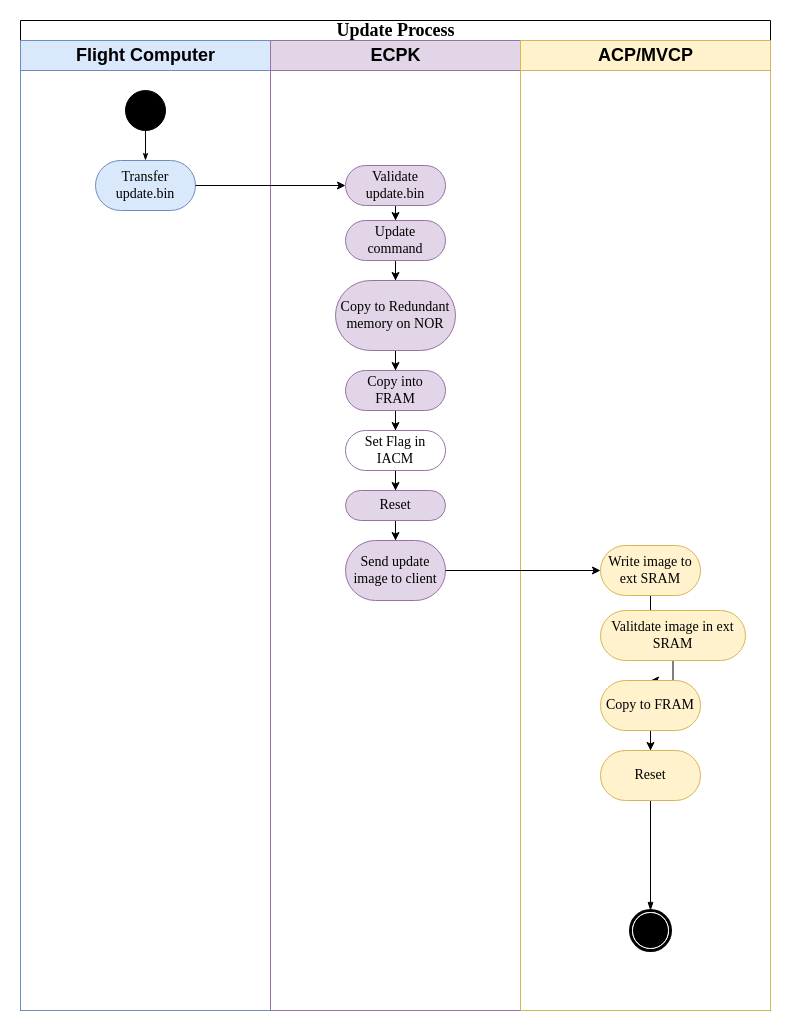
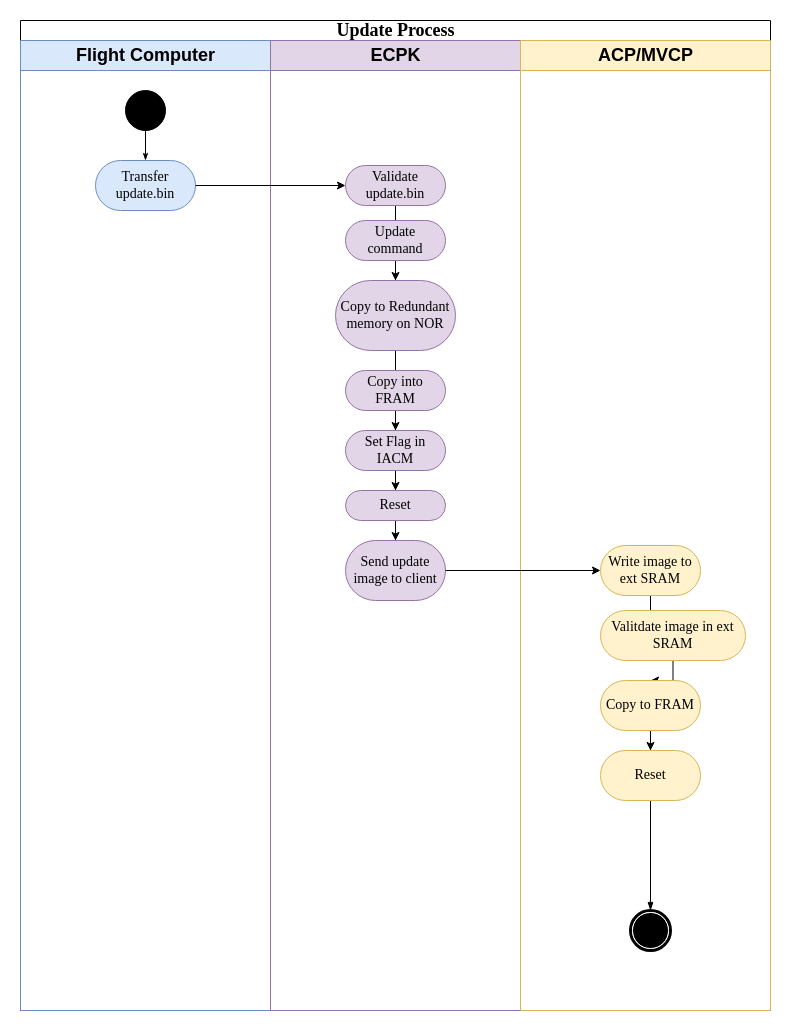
(396, 212) -> (396, 214)
(396, 362) -> (396, 364)
(396, 451) -> (396, 451)
